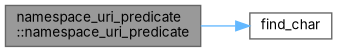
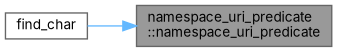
(218, 26) -> (105, 26)
